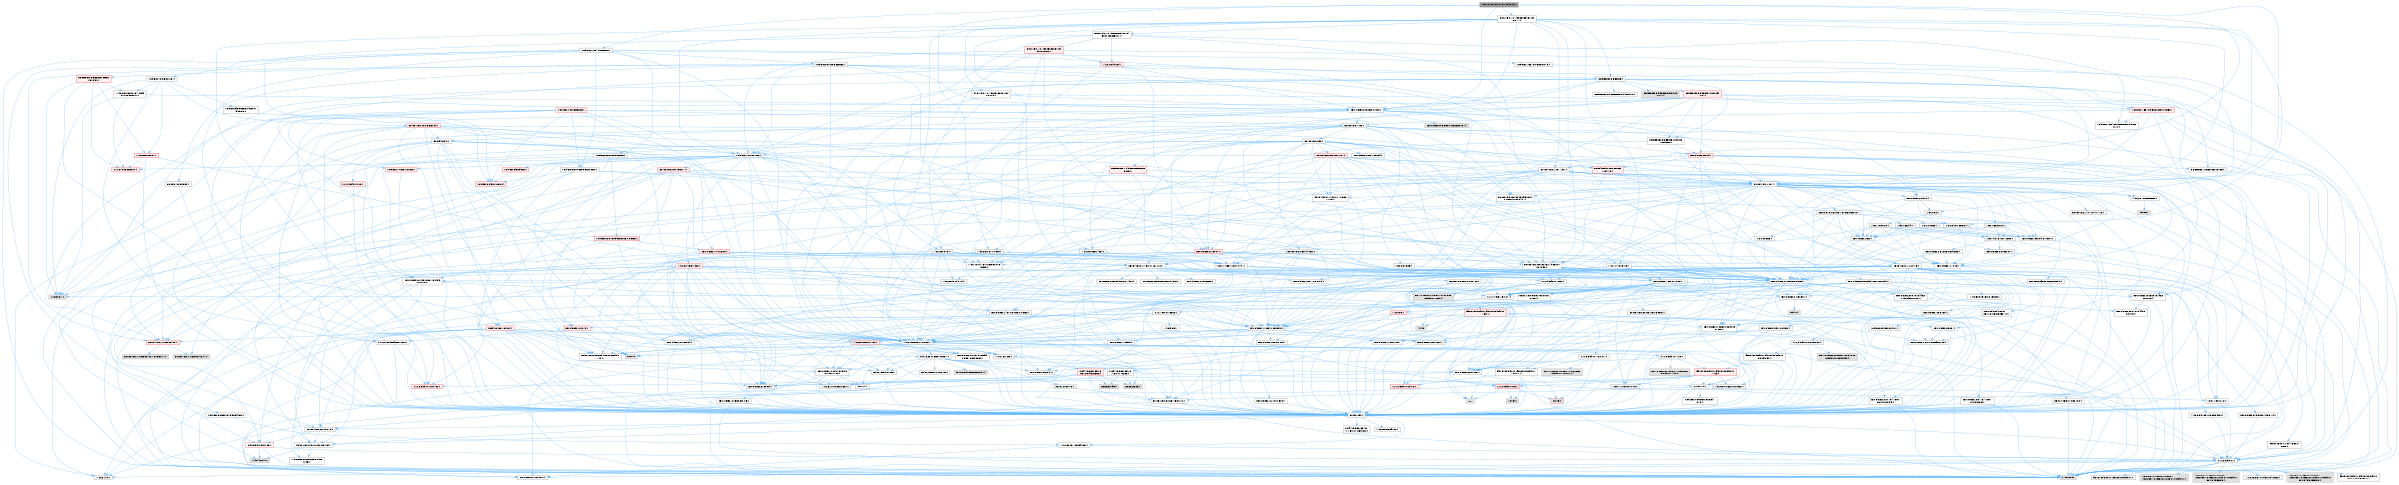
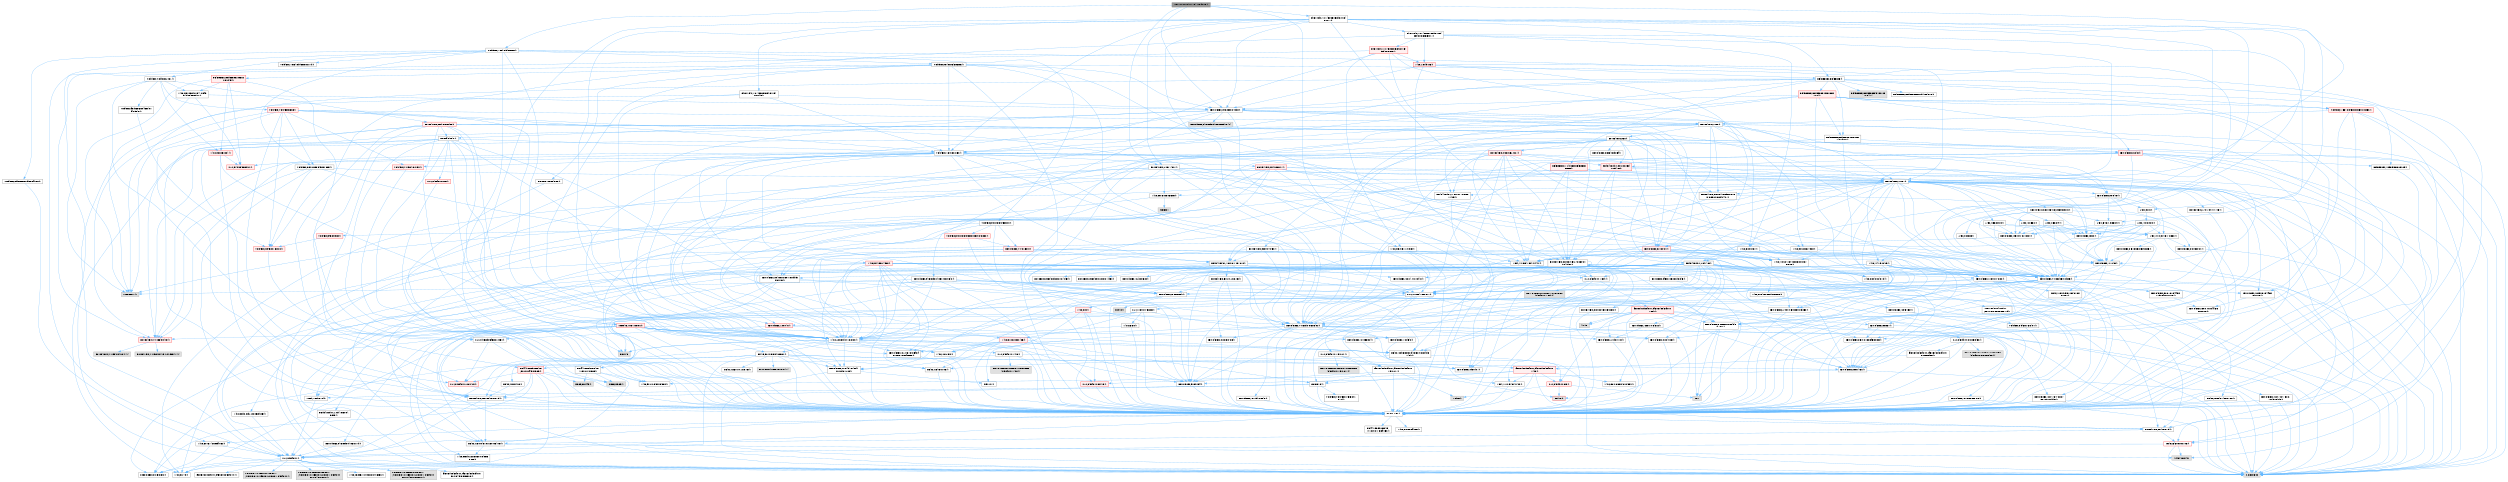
none -> (208, 106)
(2117, 126) -> none
(442, 203) -> (490, 155)
(2192, 206) -> (280, 403)
(1404, 266) -> none
none -> (2243, 275)
(602, 341) -> none
